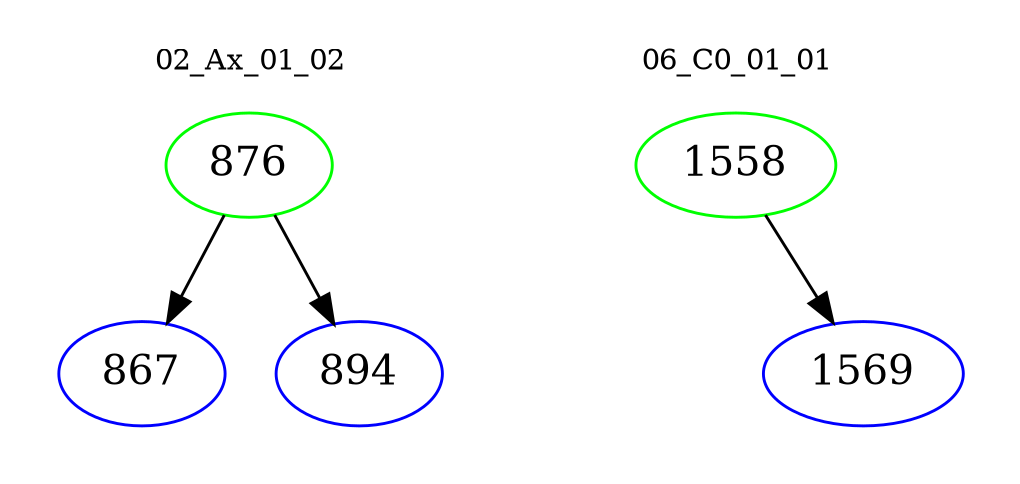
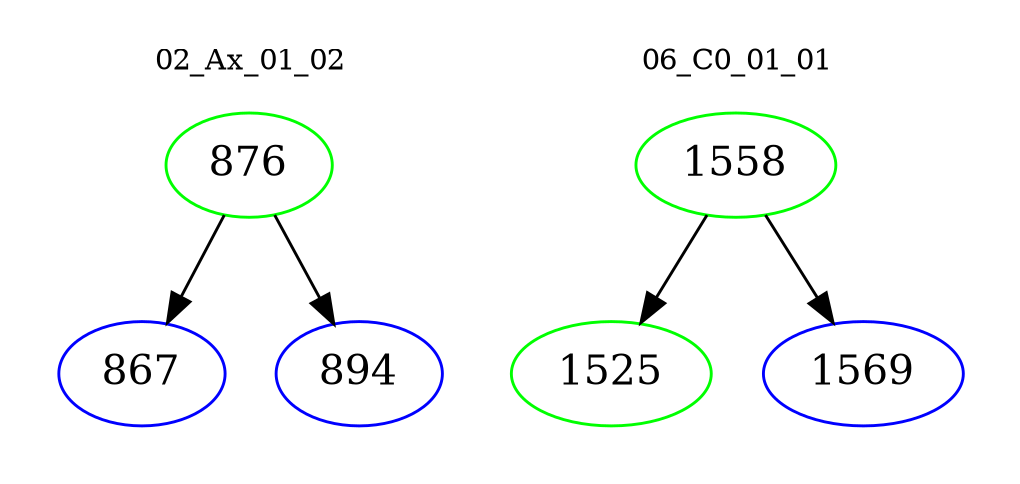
none -> (611, 374)
